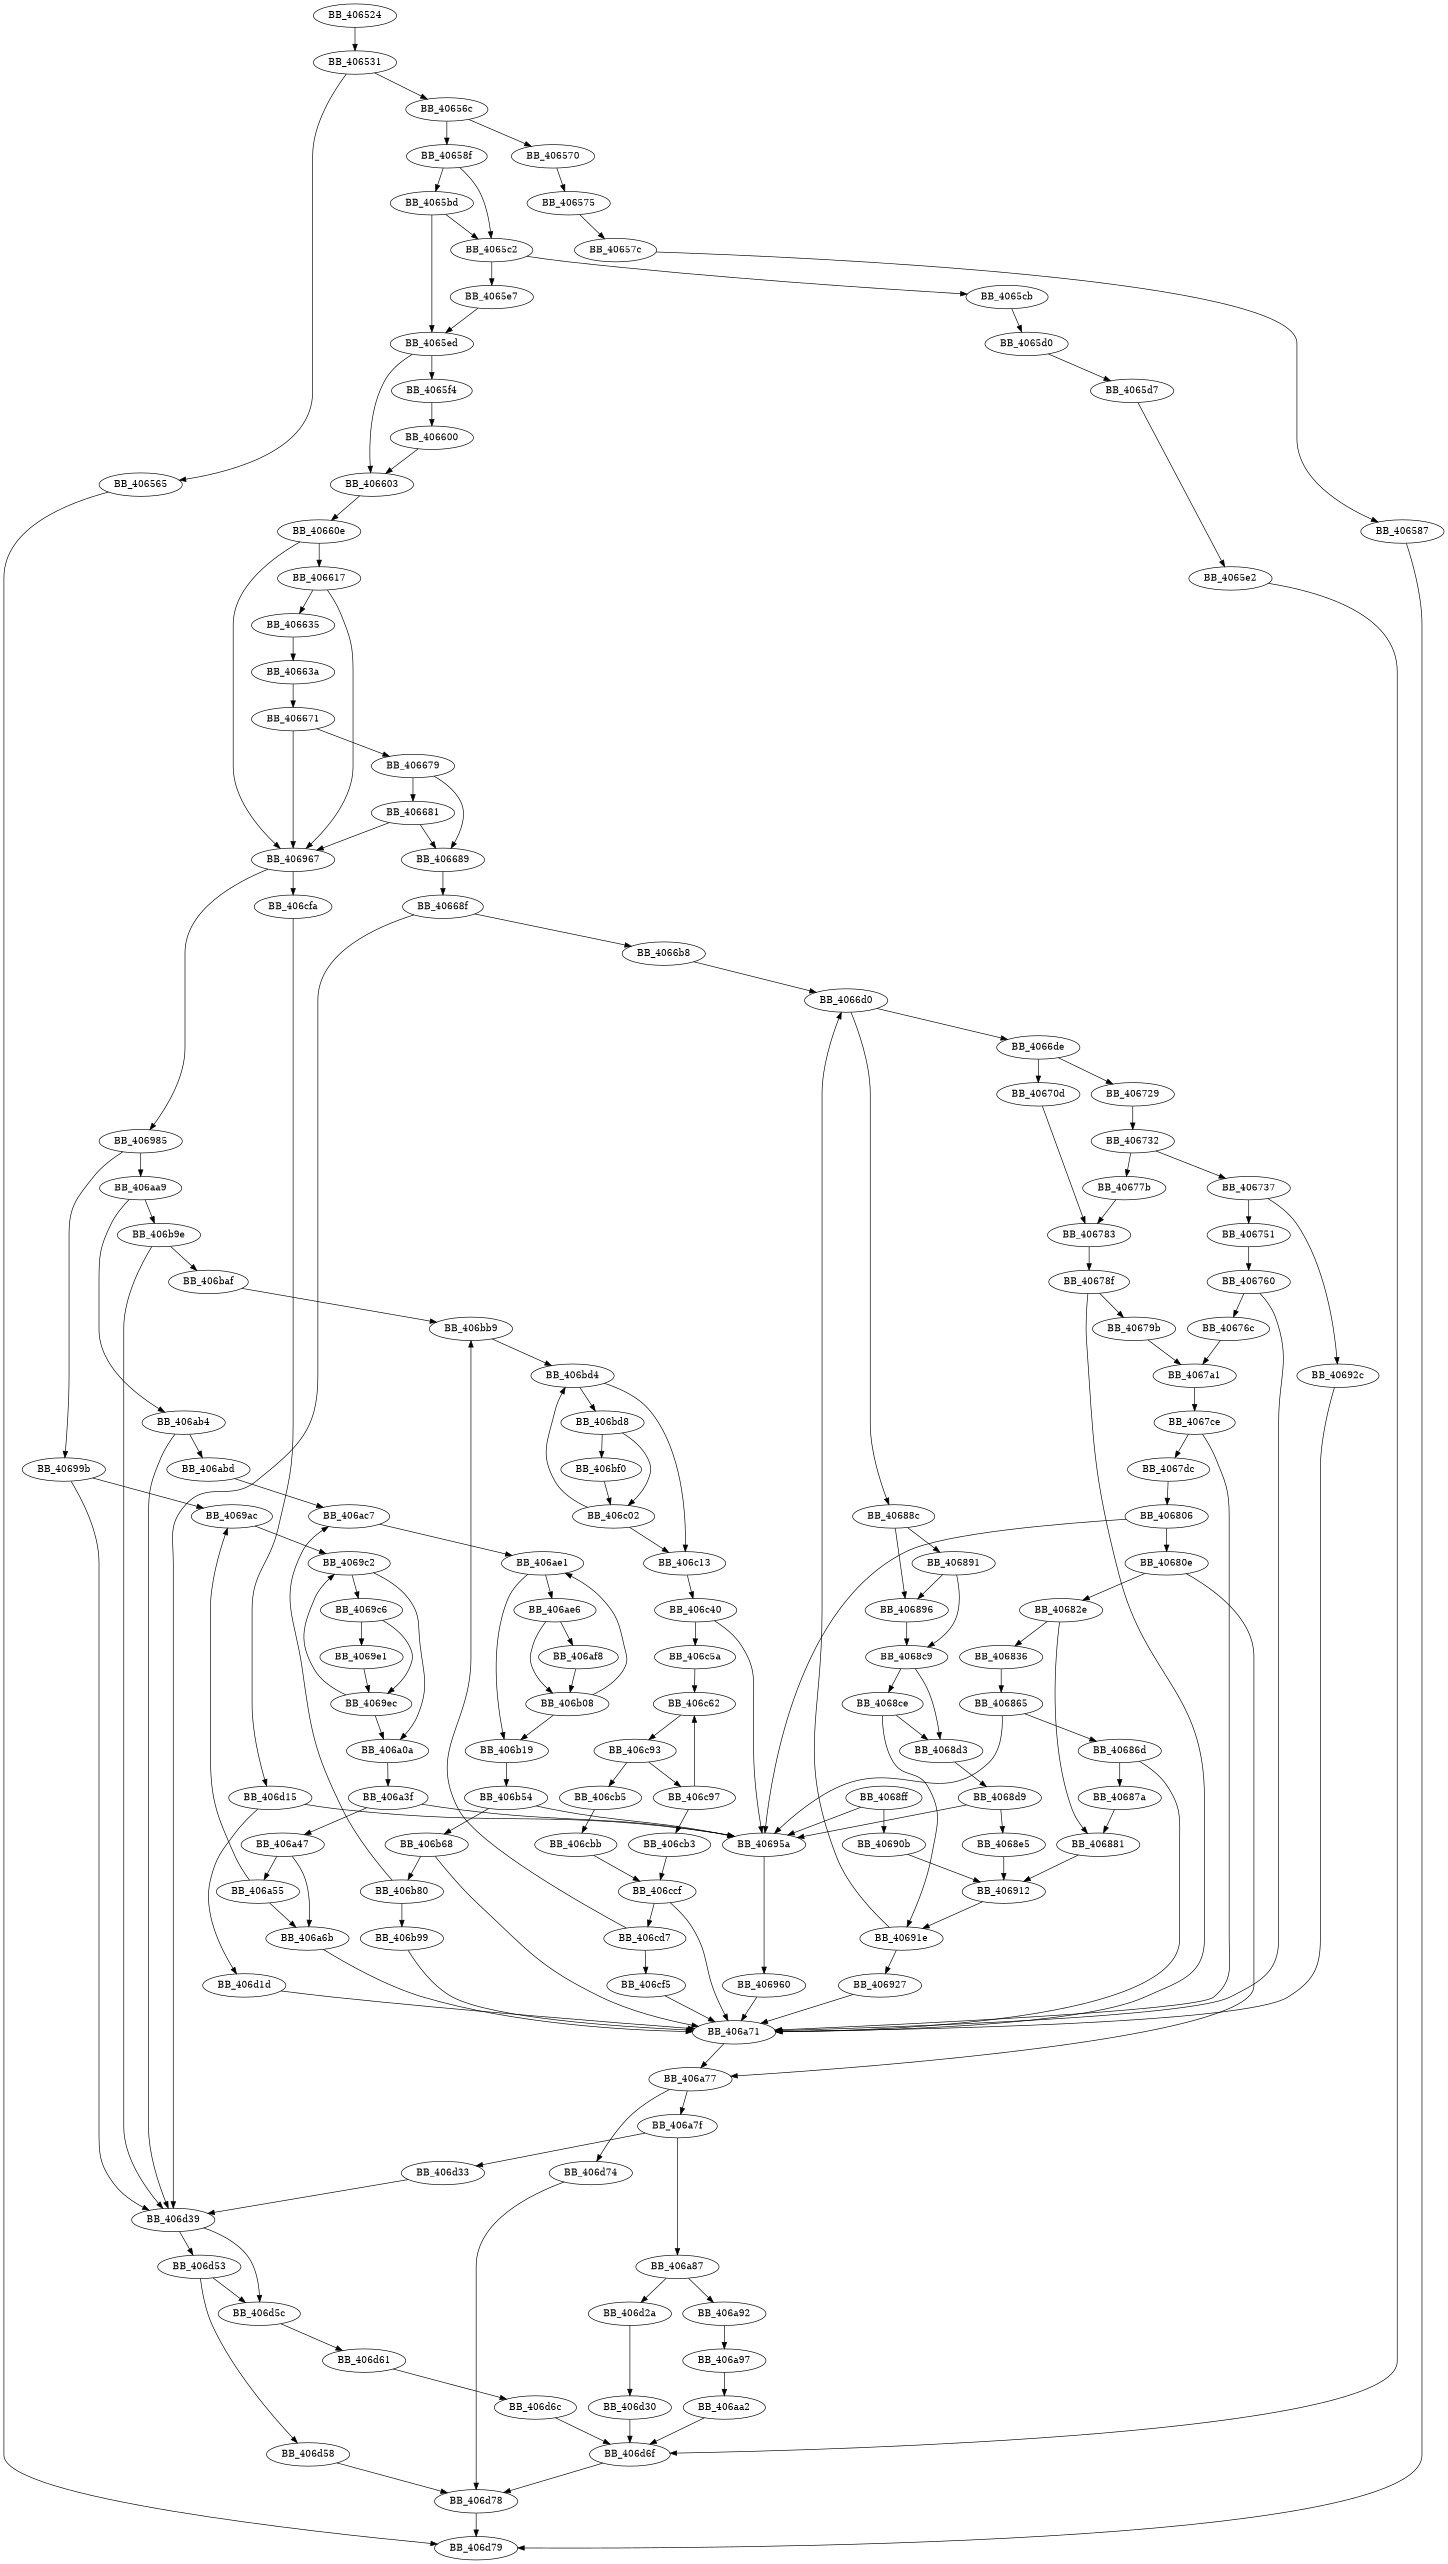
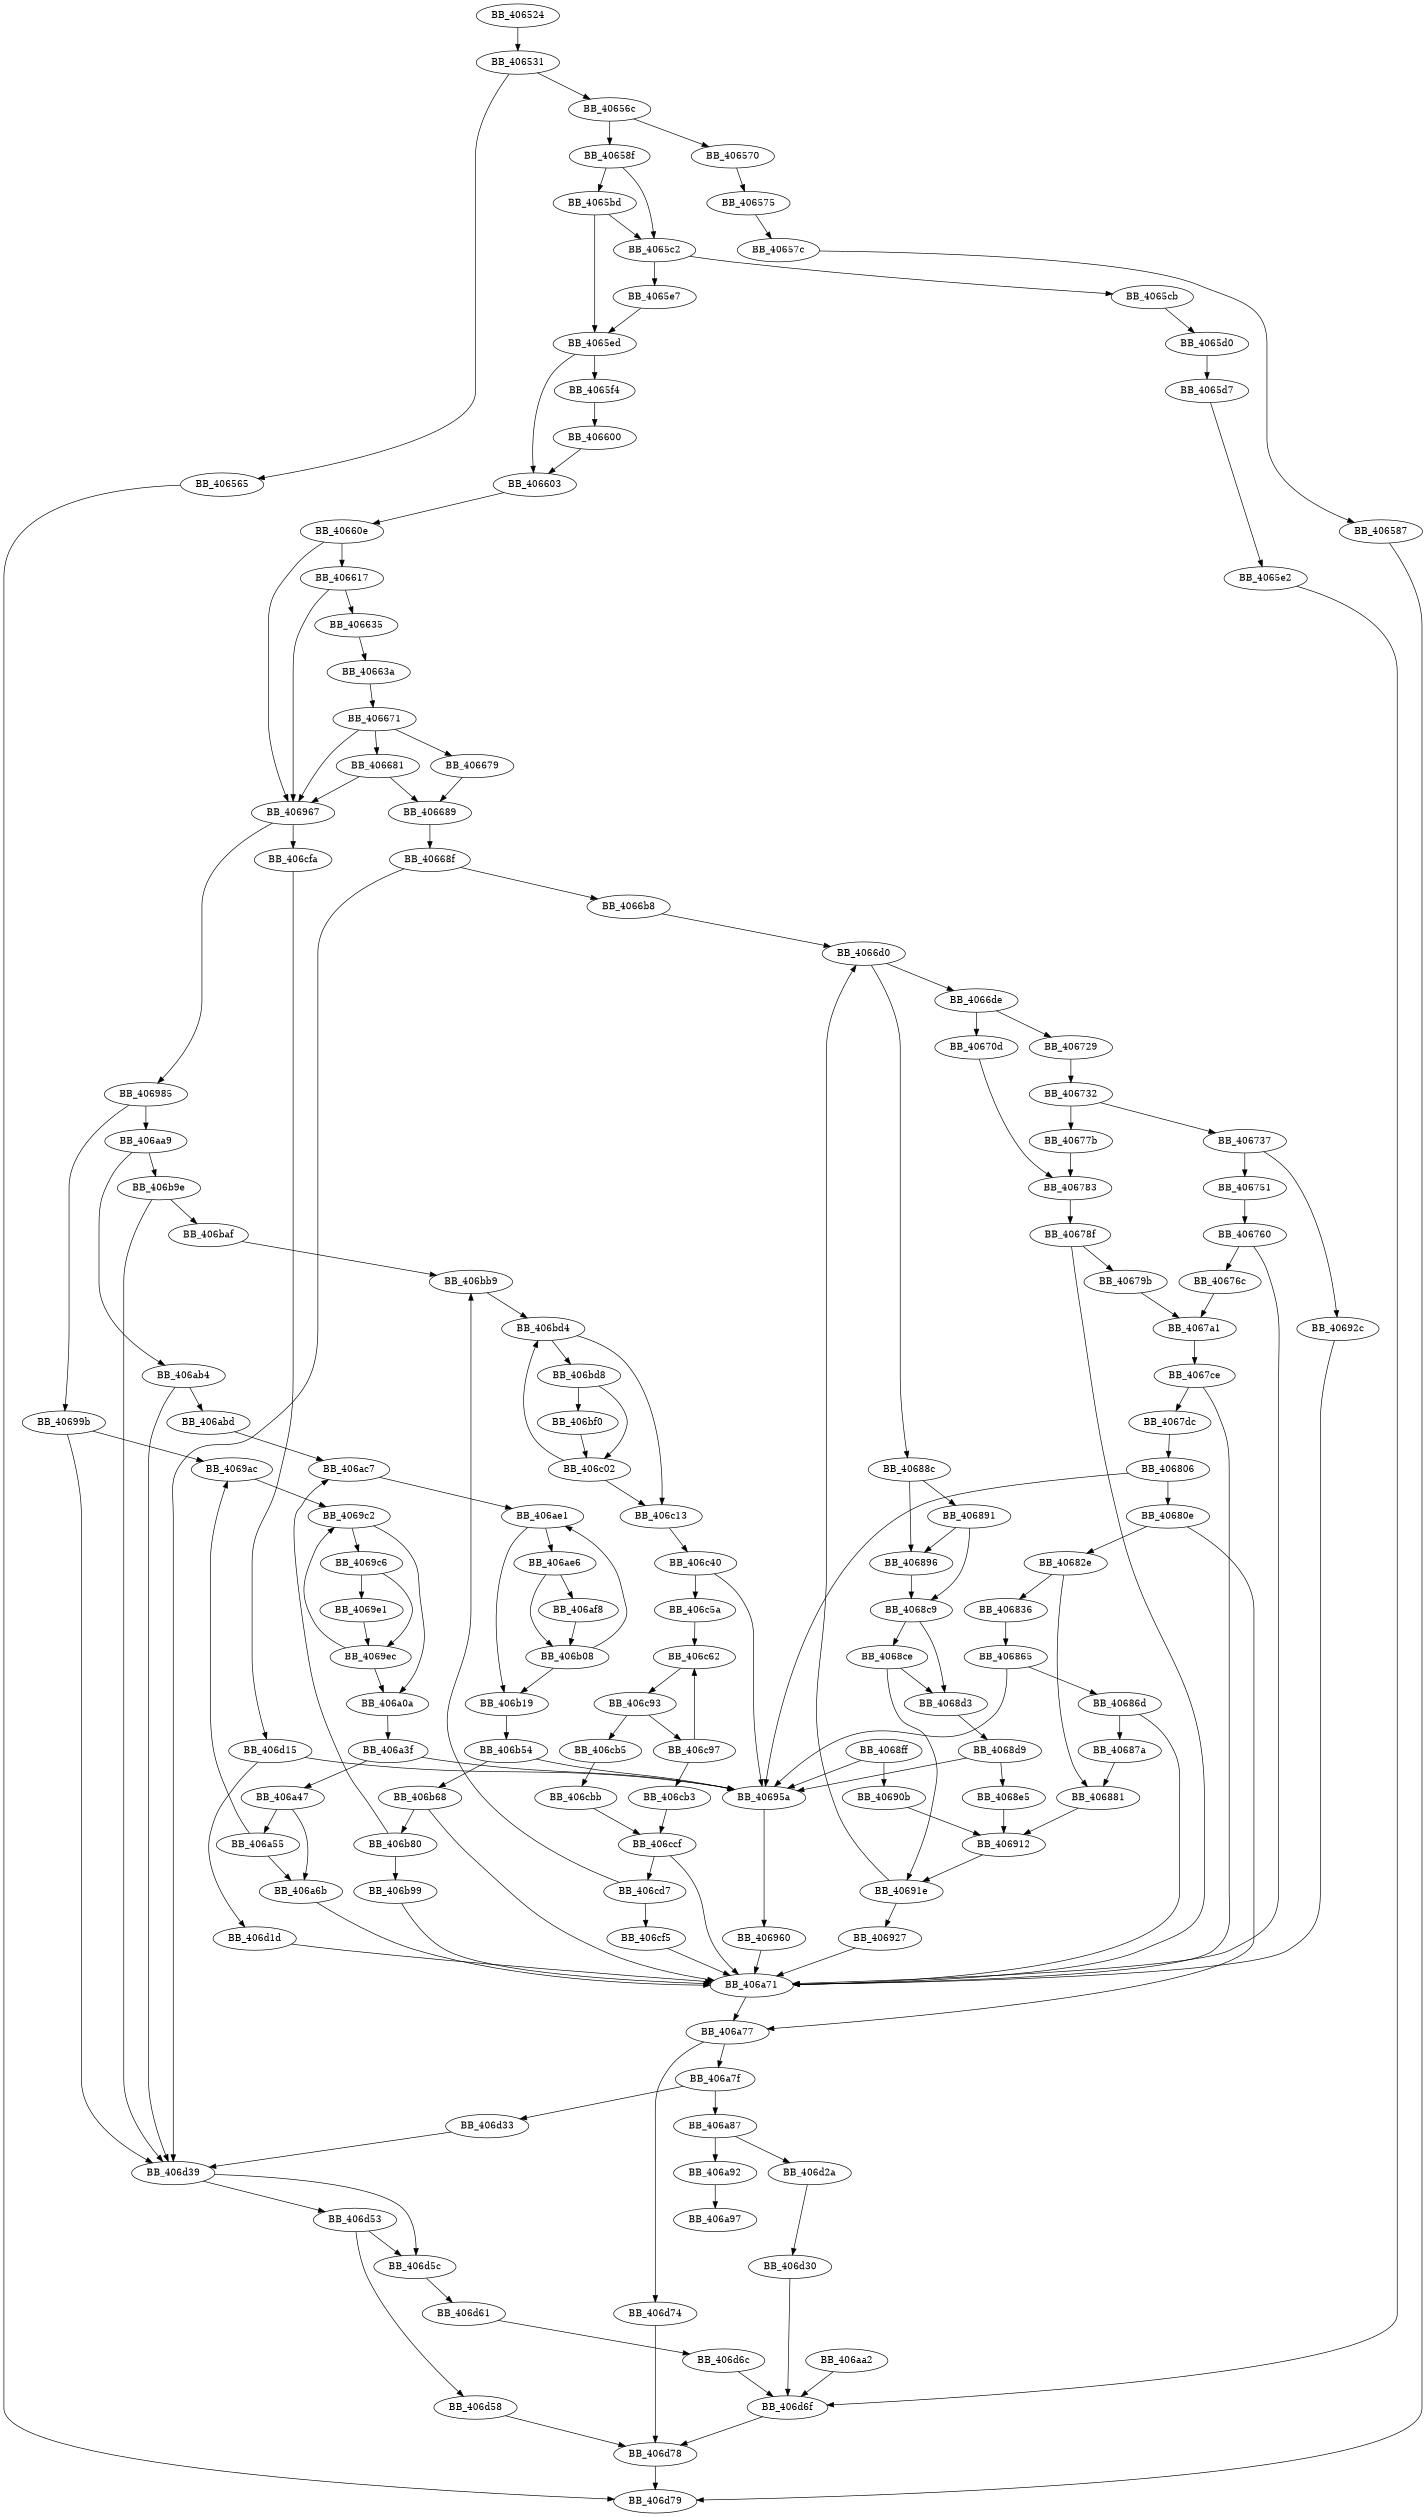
(413, 786) -> (376, 739)
(724, 2381) -> none
